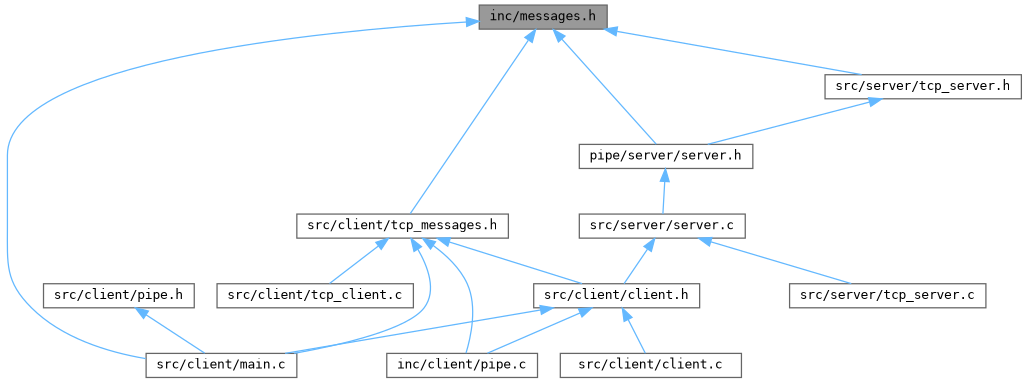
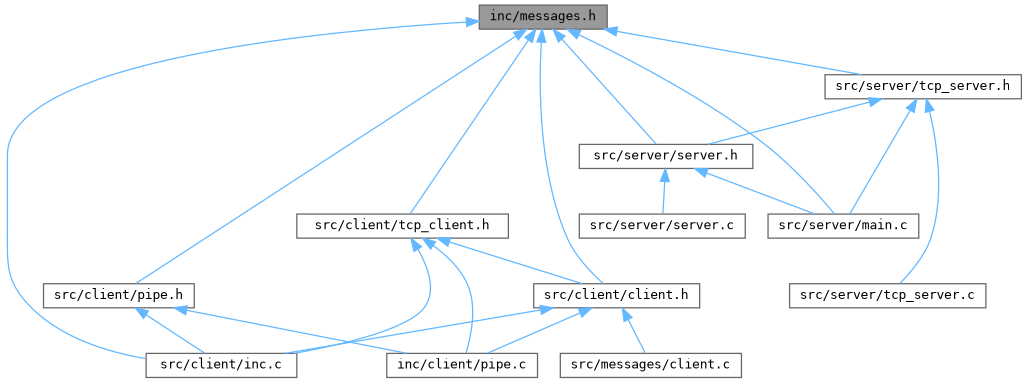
(666, 156) -> (666, 156)
none -> (326, 160)
(403, 226) -> (403, 226)
none -> (843, 226)
(781, 263) -> (938, 202)
(636, 266) -> (548, 171)
(315, 296) -> none
none -> (297, 332)
(221, 365) -> (221, 365)
(651, 365) -> (651, 365)
